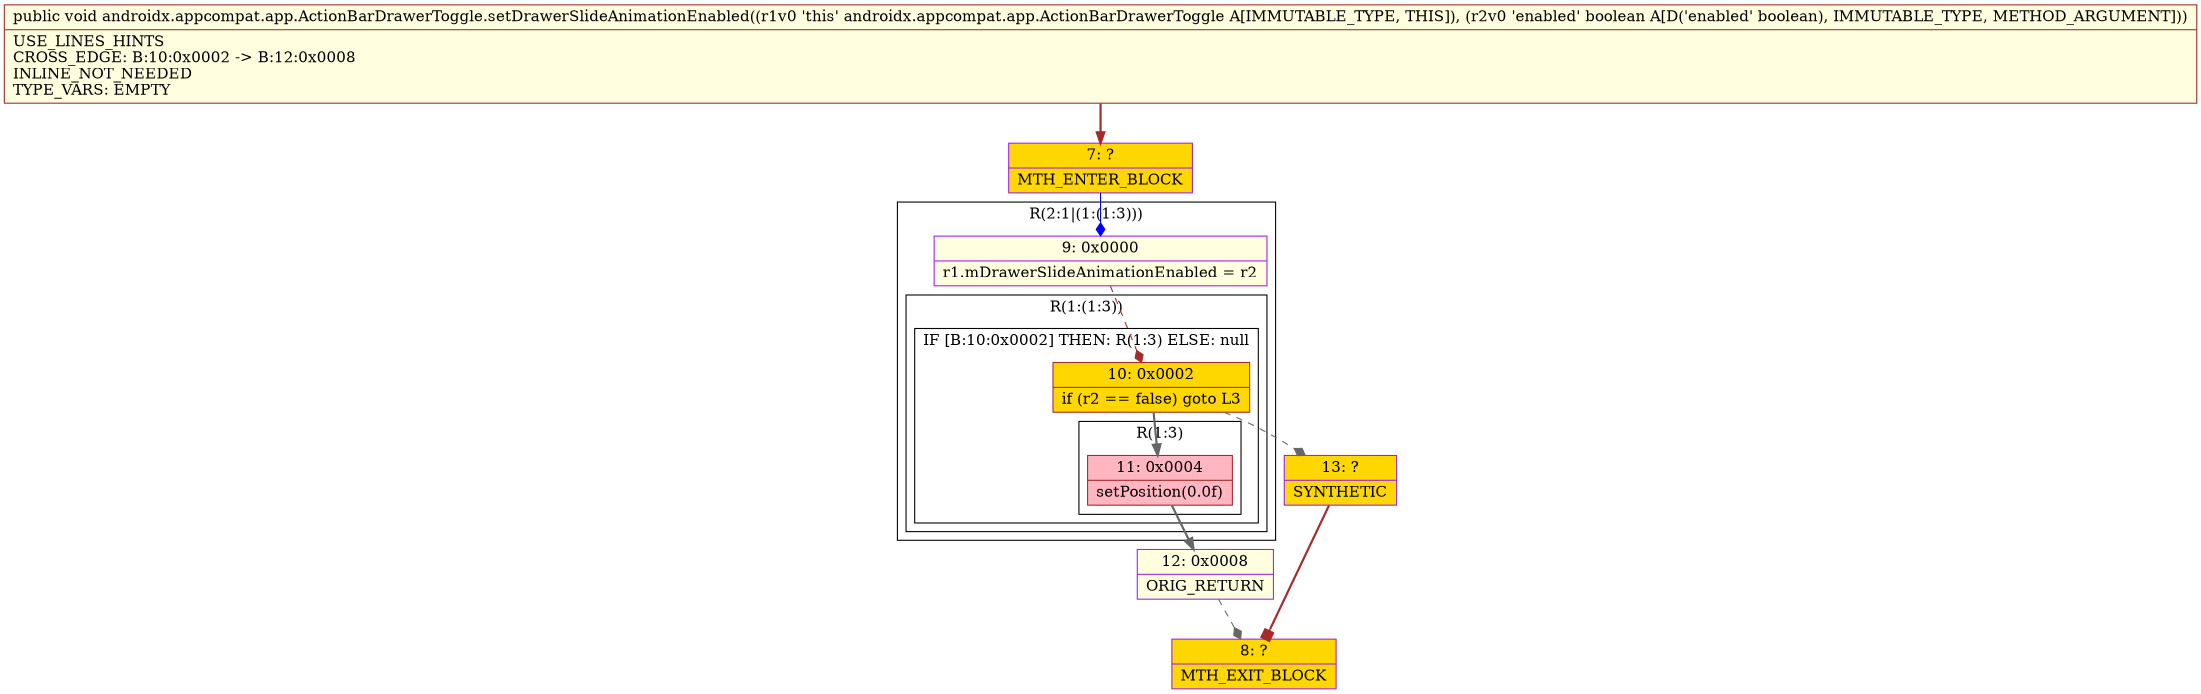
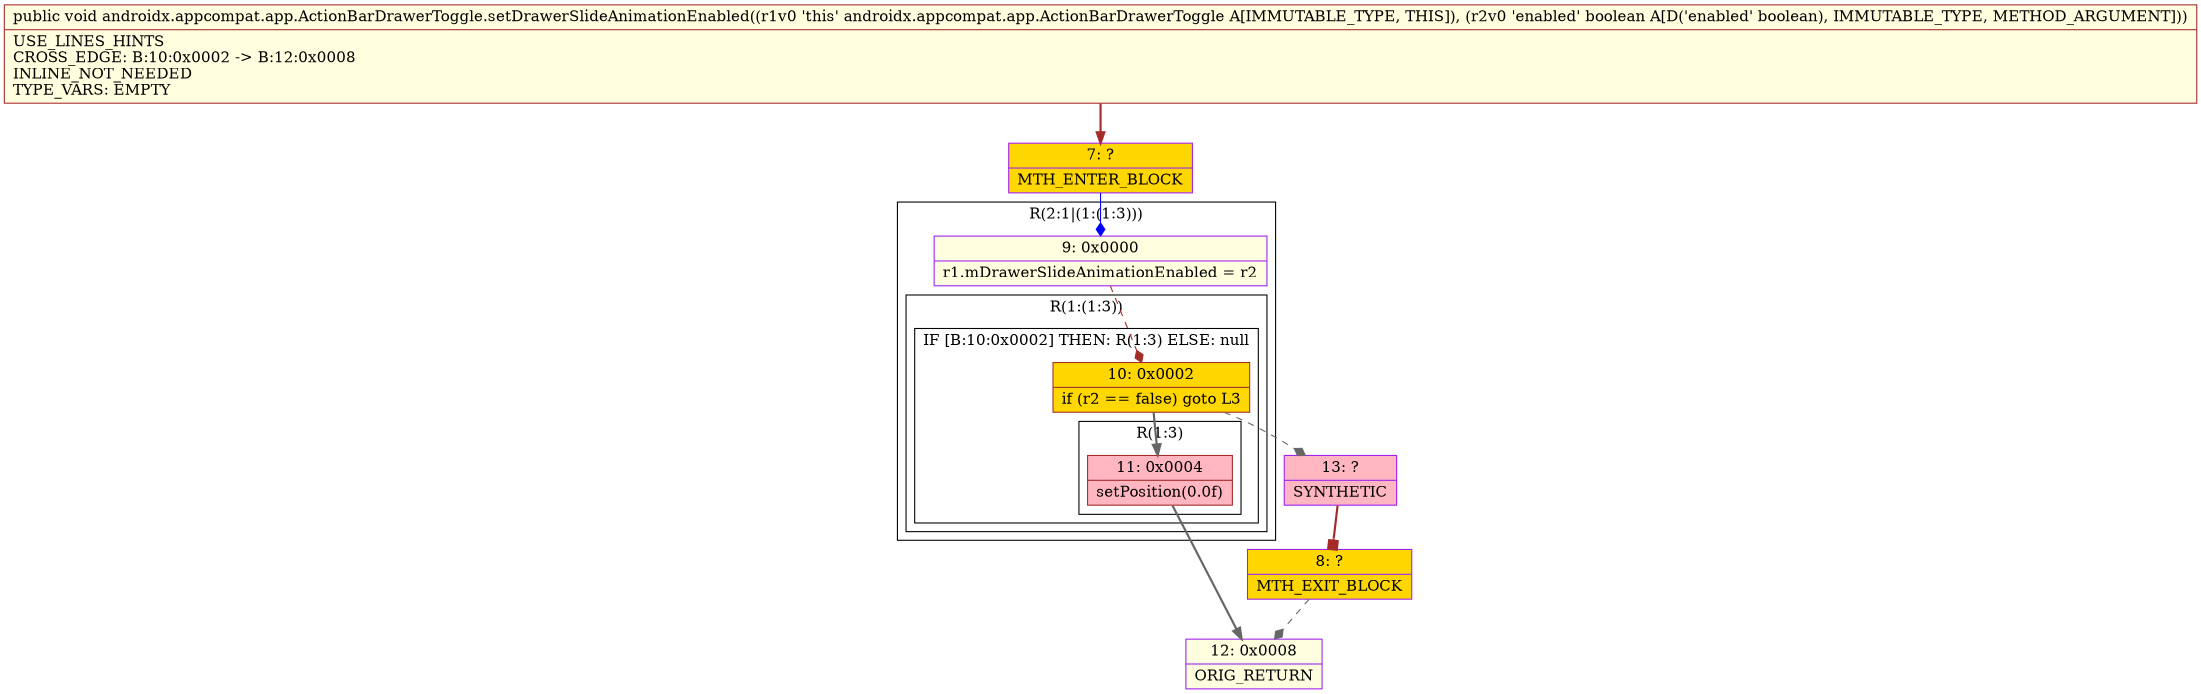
(1340, 480) -> (1340, 480)
(1226, 613) -> (1296, 614)
